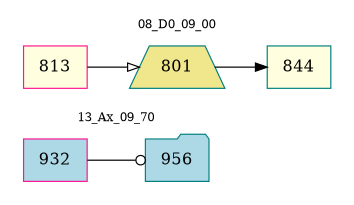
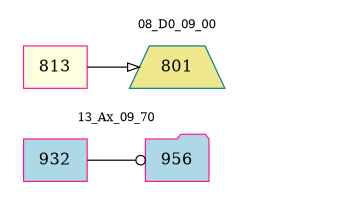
(299, 67) -> none
(177, 160) -> (177, 160)
